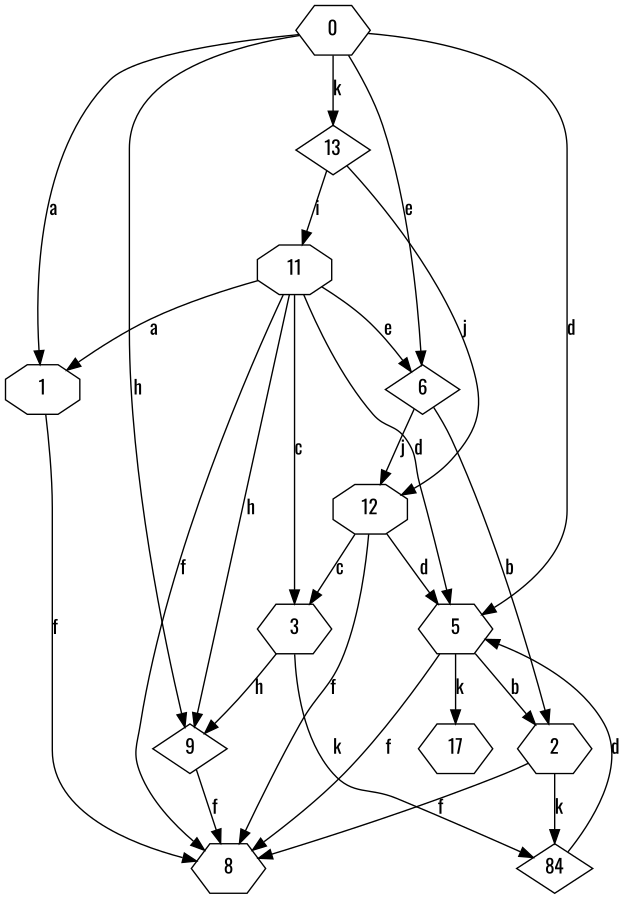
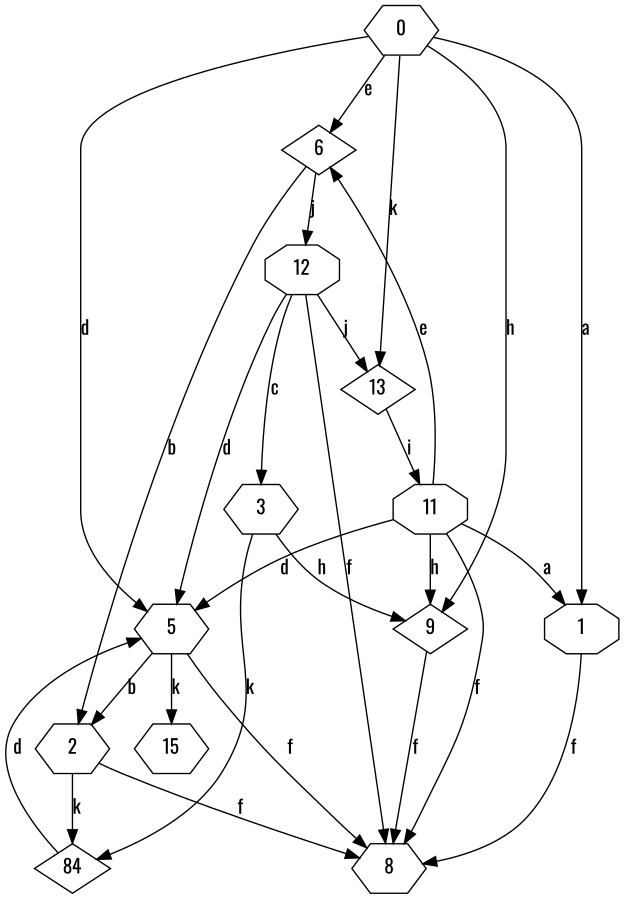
(457, 325) -> (339, 327)
(295, 442) -> none
(456, 749) -> (172, 749)
